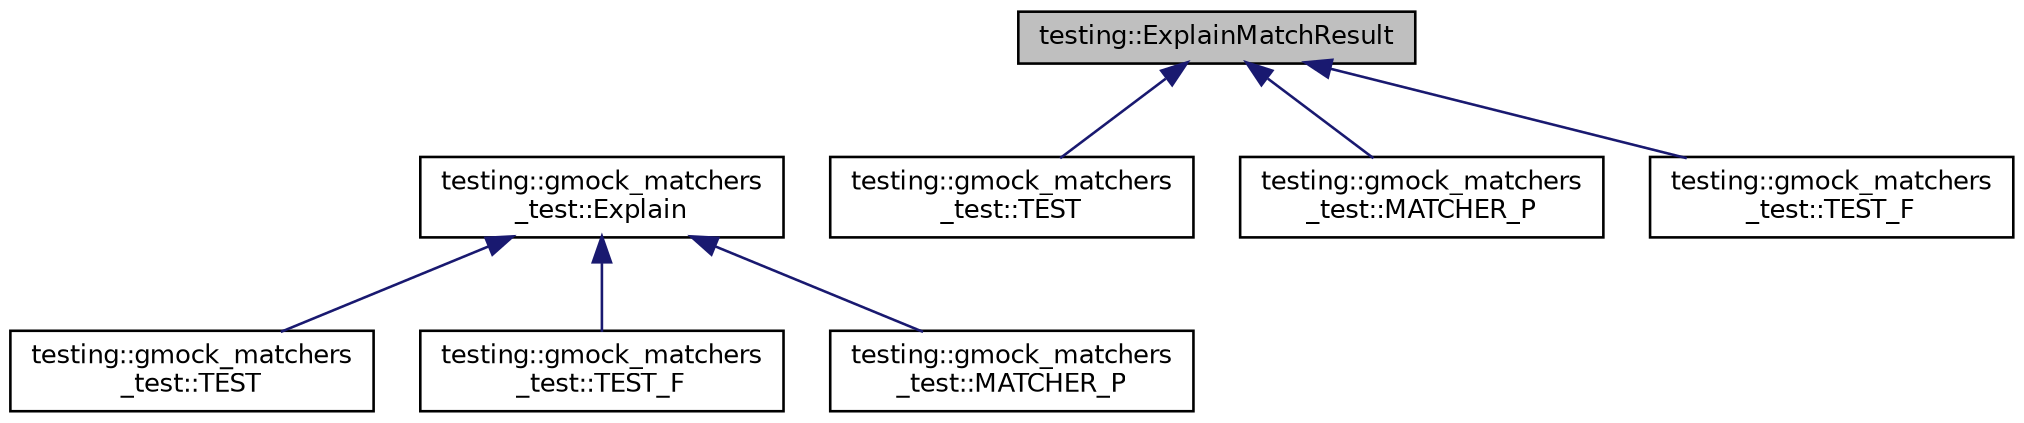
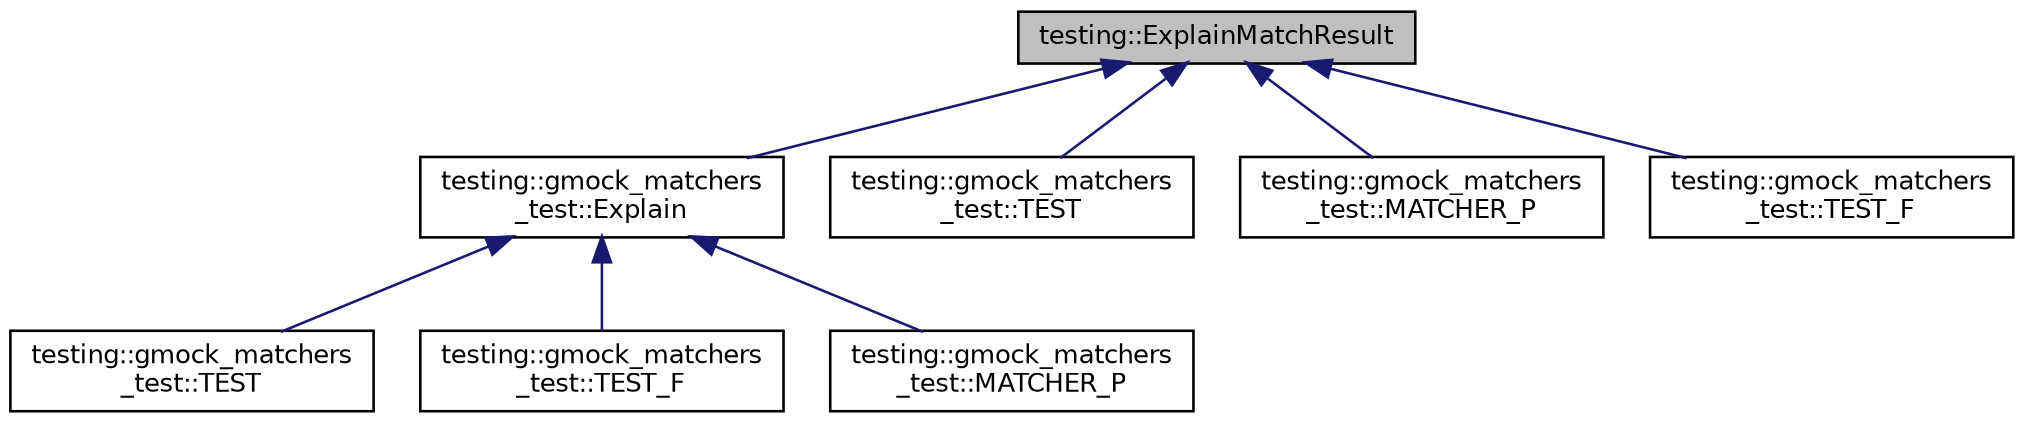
none -> (925, 113)
